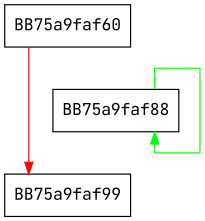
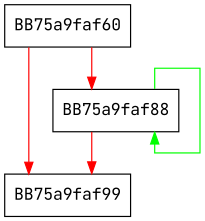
none -> (92, 62)
none -> (92, 147)
